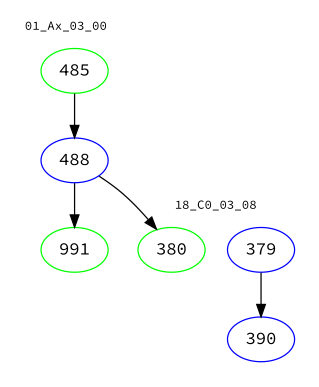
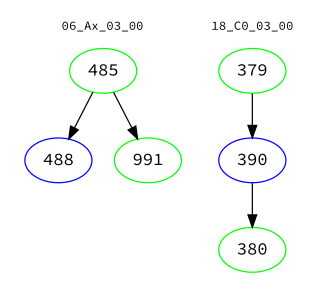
(67, 27) -> (103, 27)
(75, 199) -> (123, 110)
(136, 206) -> (252, 199)
(216, 206) -> (253, 27)
(261, 250) -> (252, 71)
